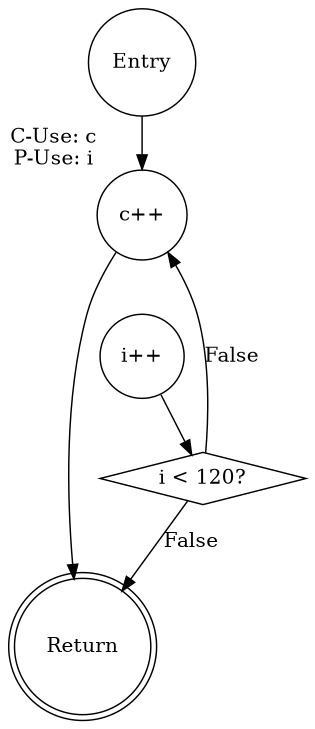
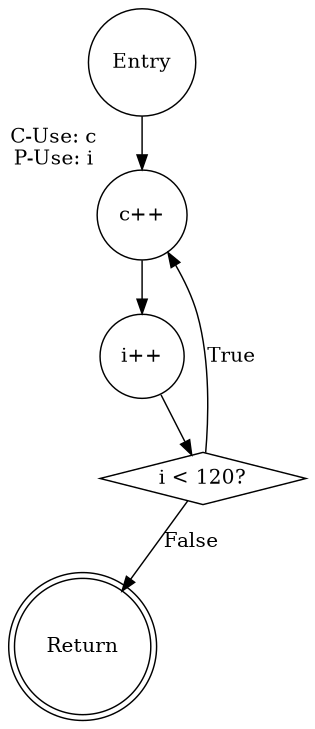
(232, 356) -> (232, 356)
(72, 405) -> (142, 280)
